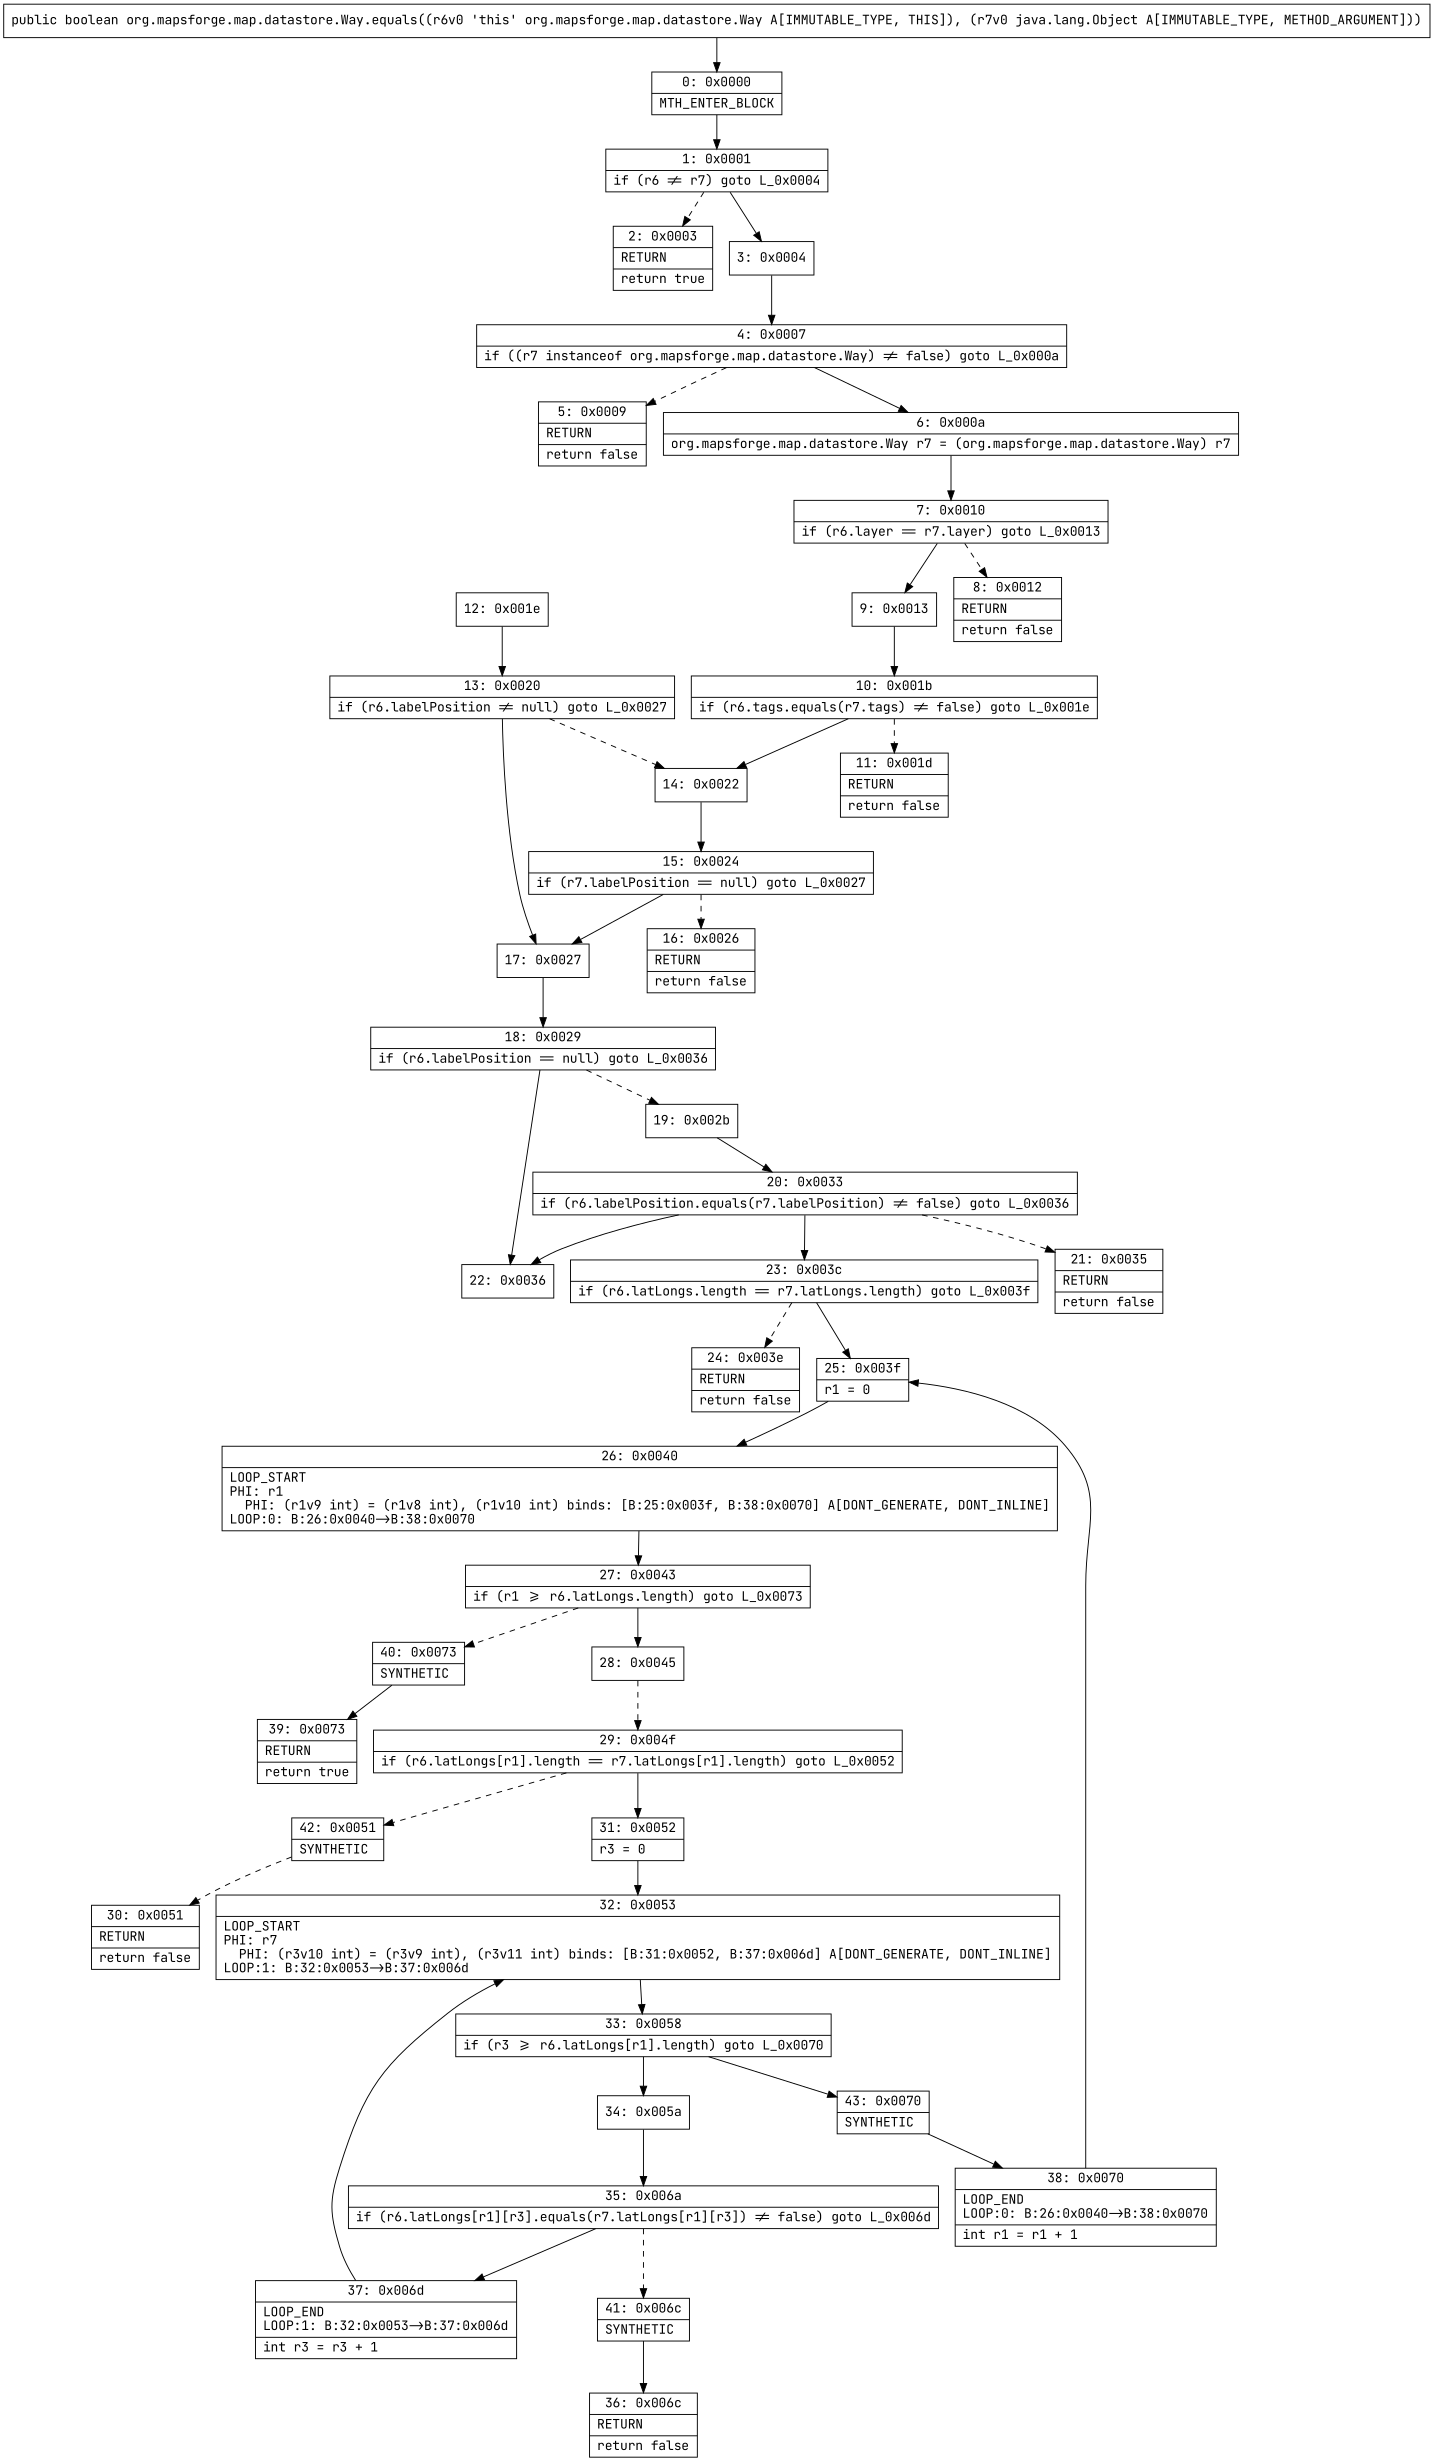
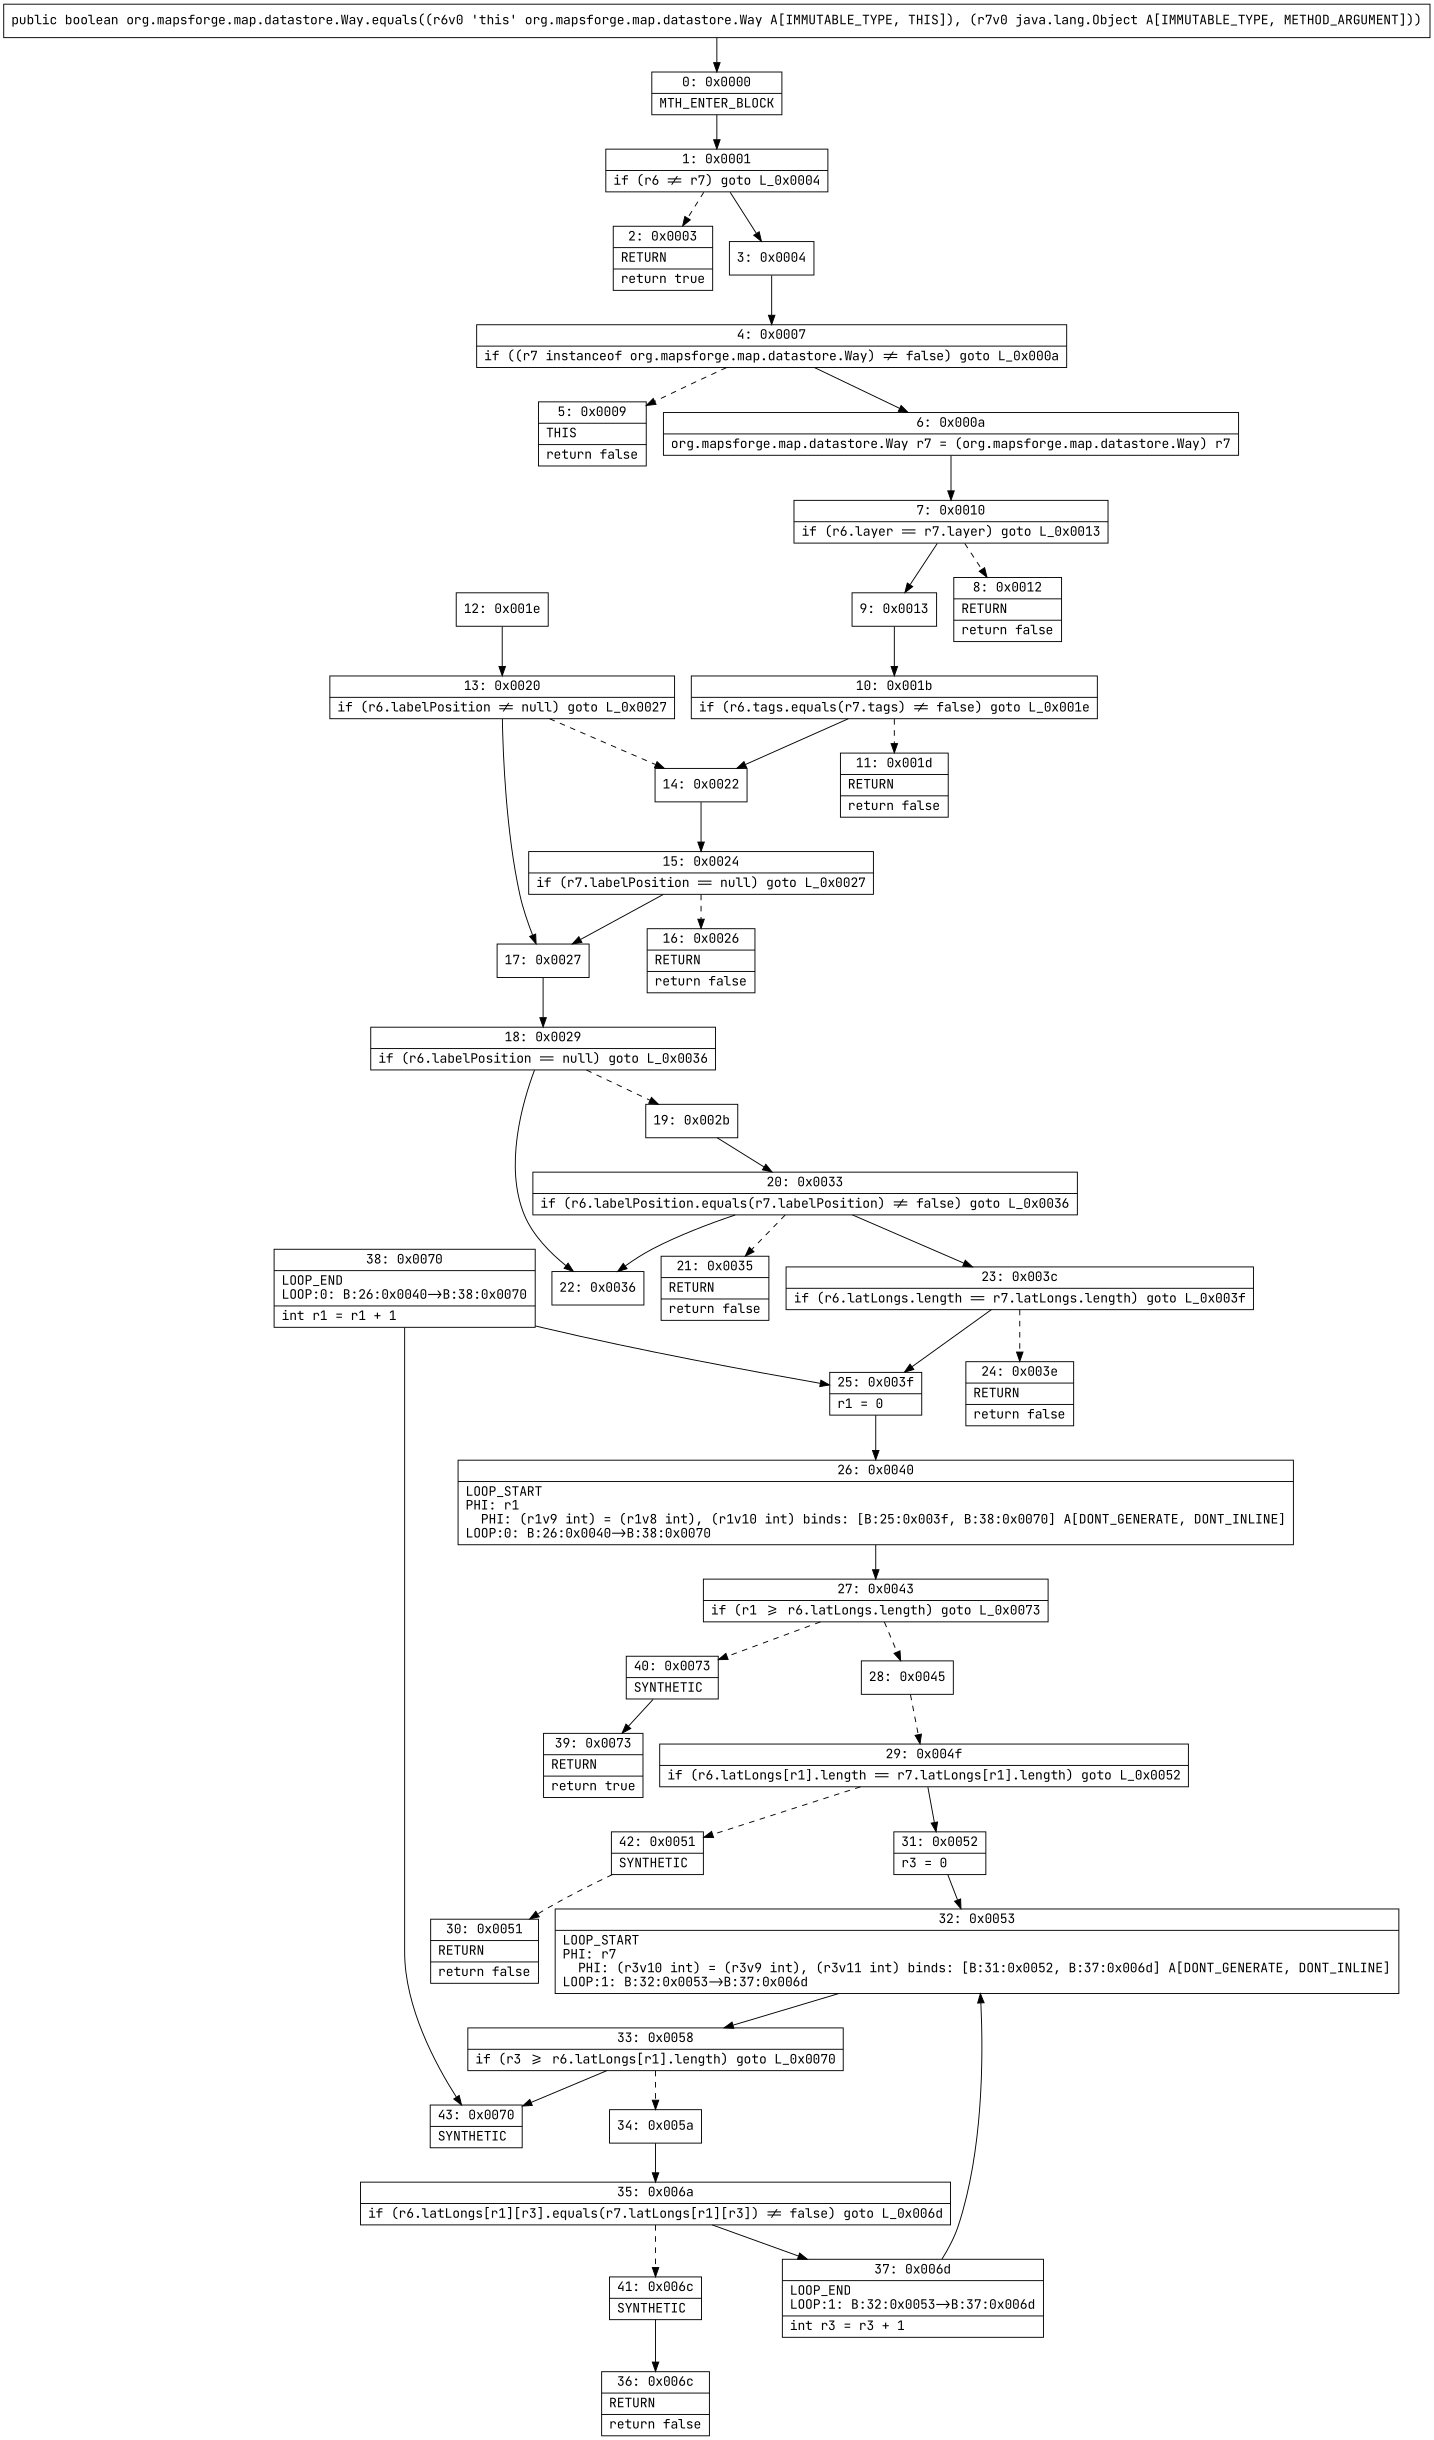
(569, 433) -> (562, 433)
(638, 1623) -> (891, 1637)
(643, 2071) -> (656, 2085)
(961, 2149) -> (405, 1718)
